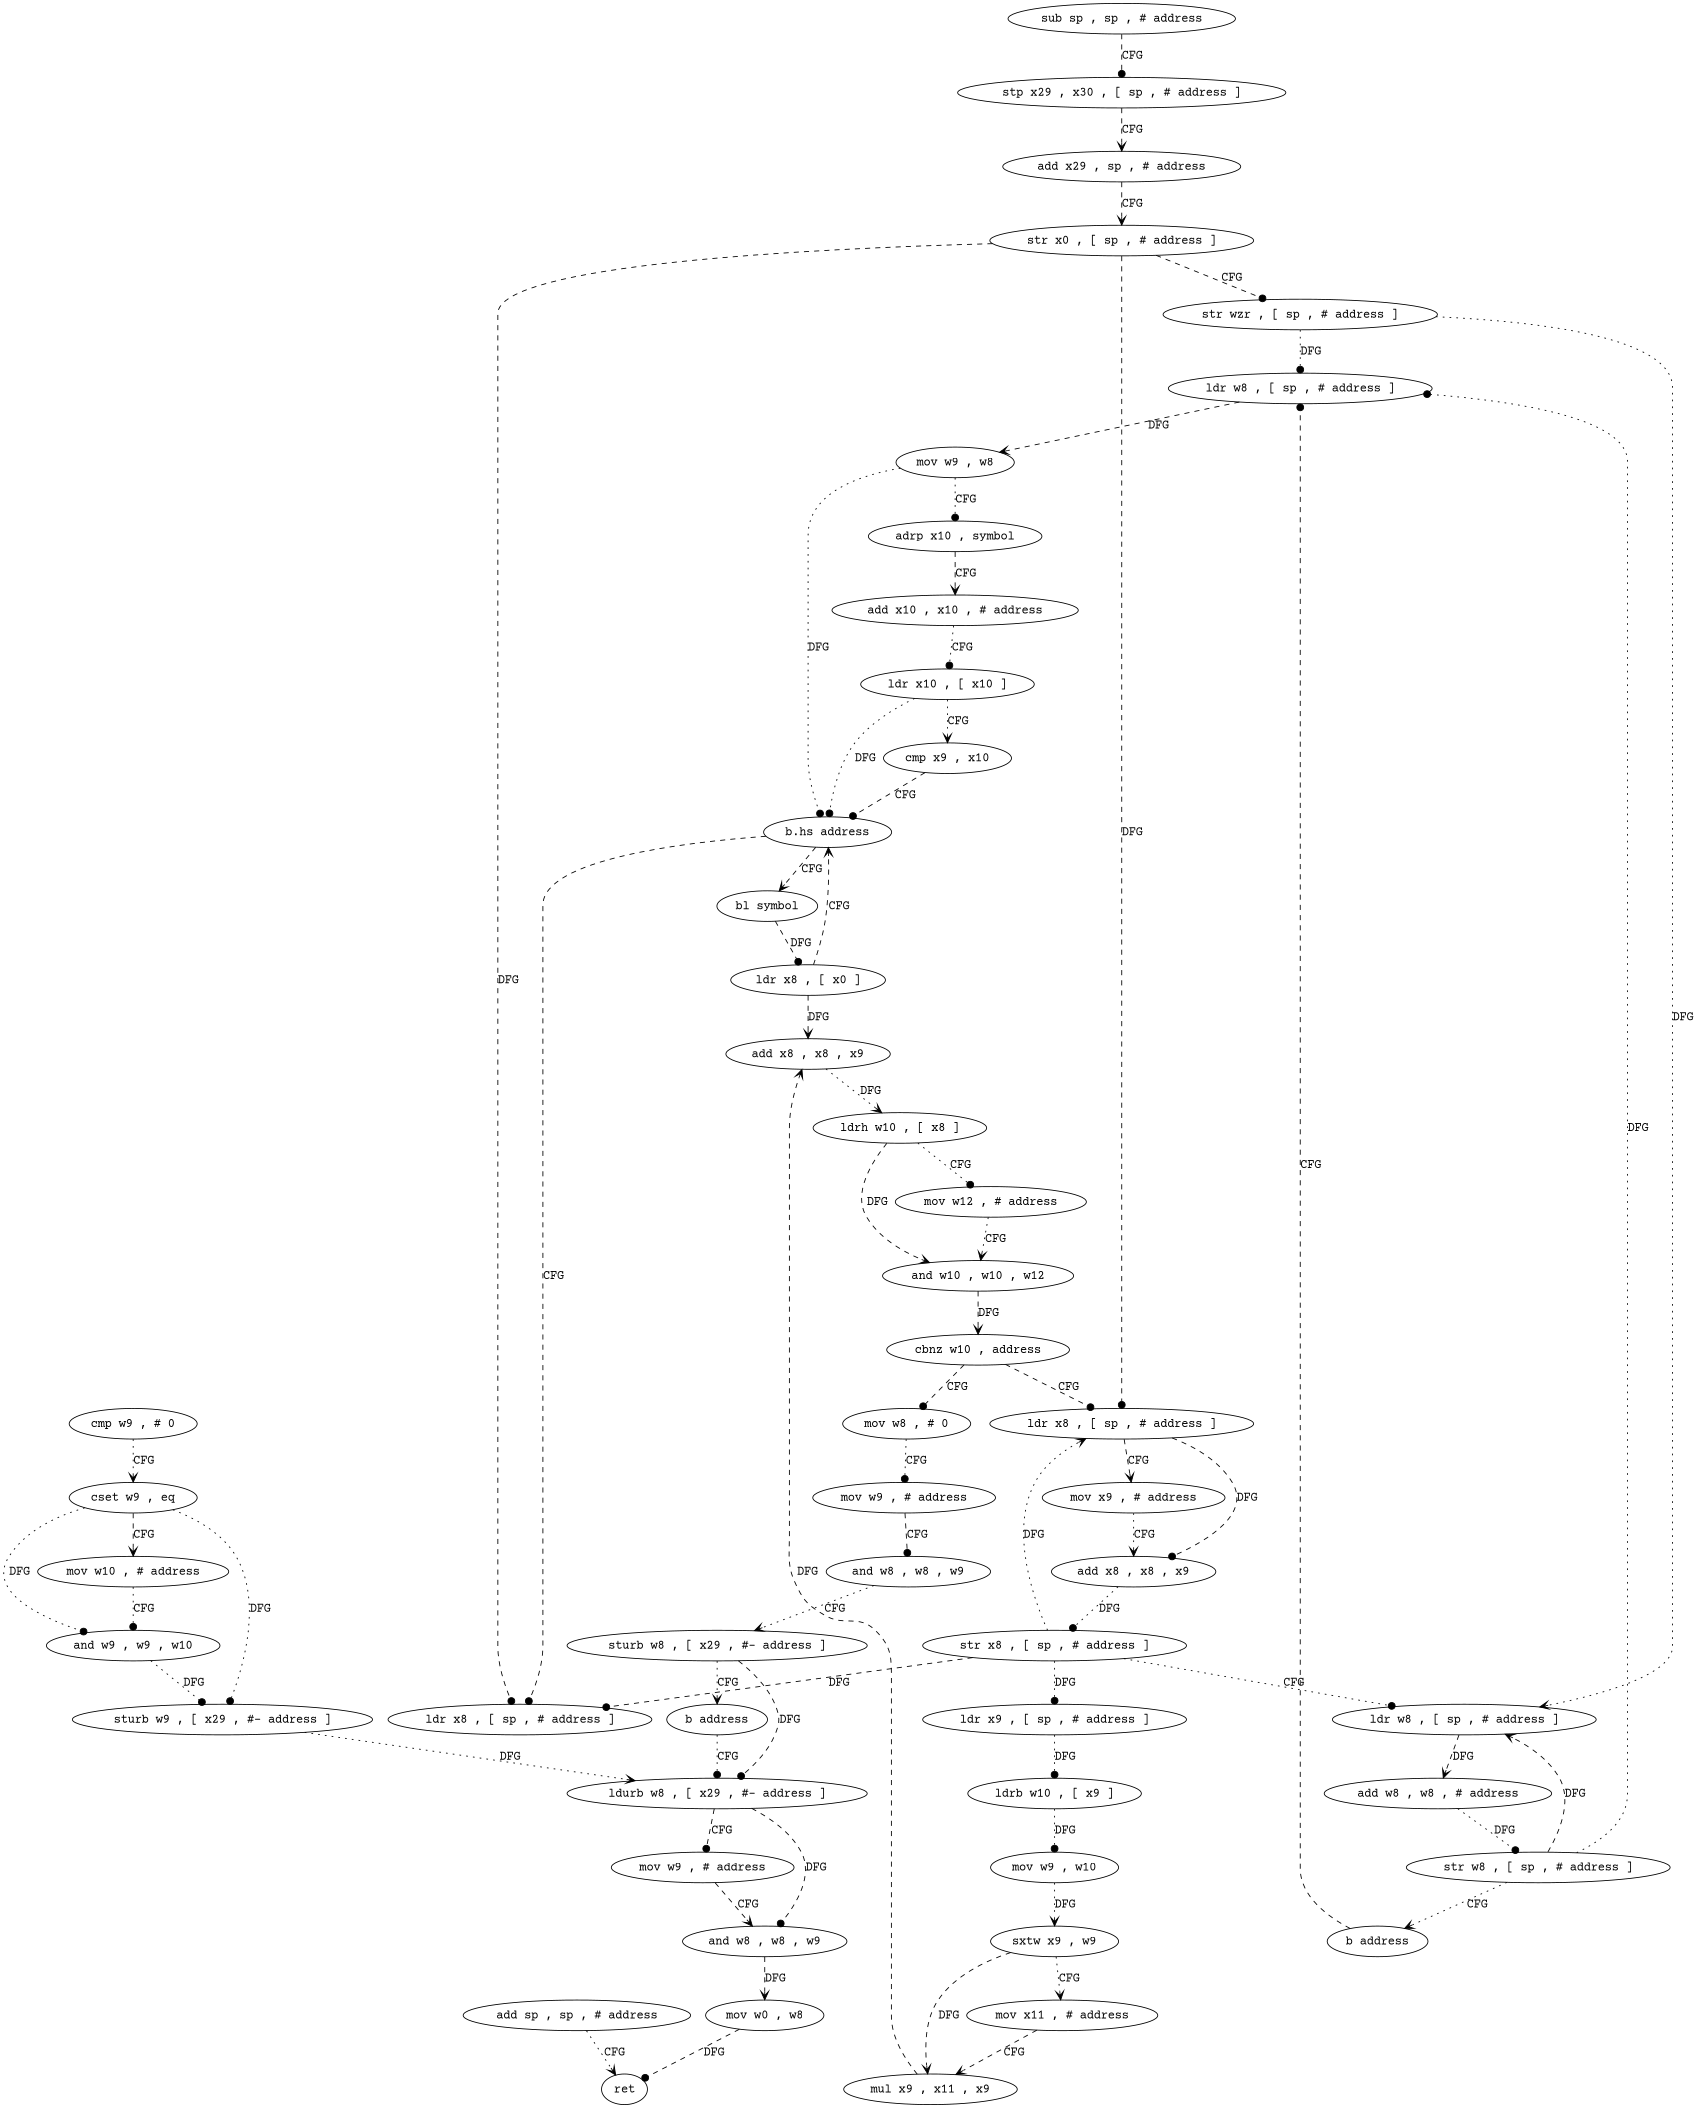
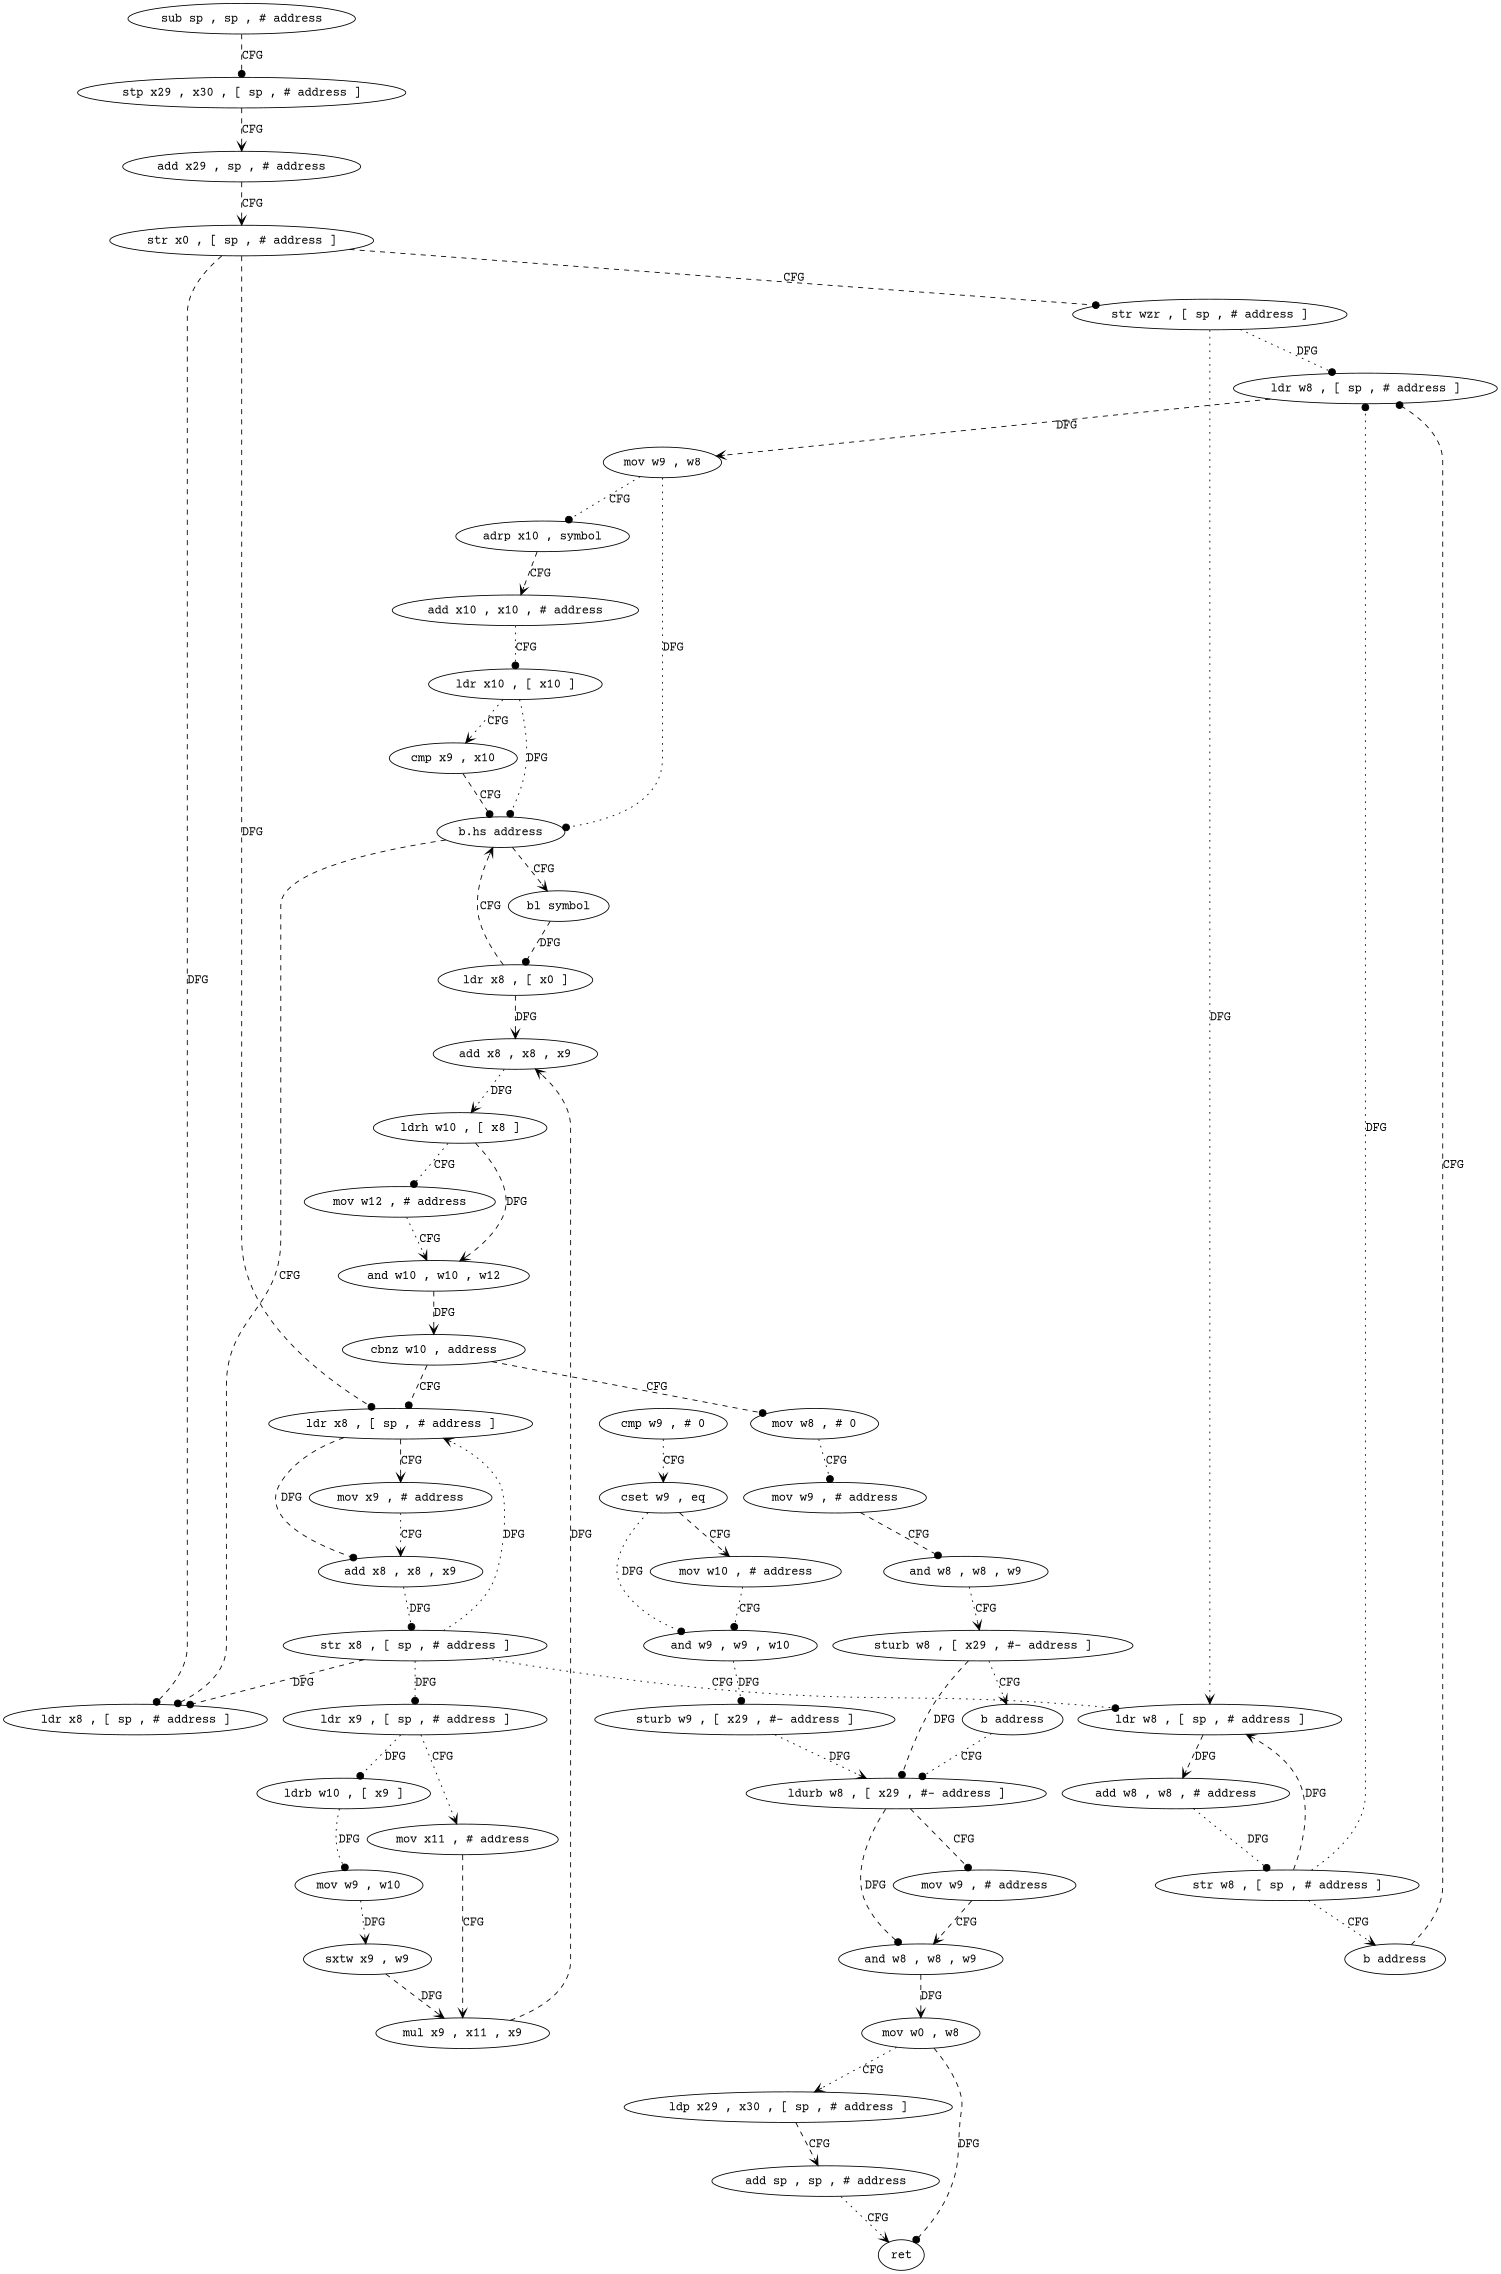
(247, 1587) -> none
(1058, 1974) -> (437, 1775)
none -> (788, 2107)
